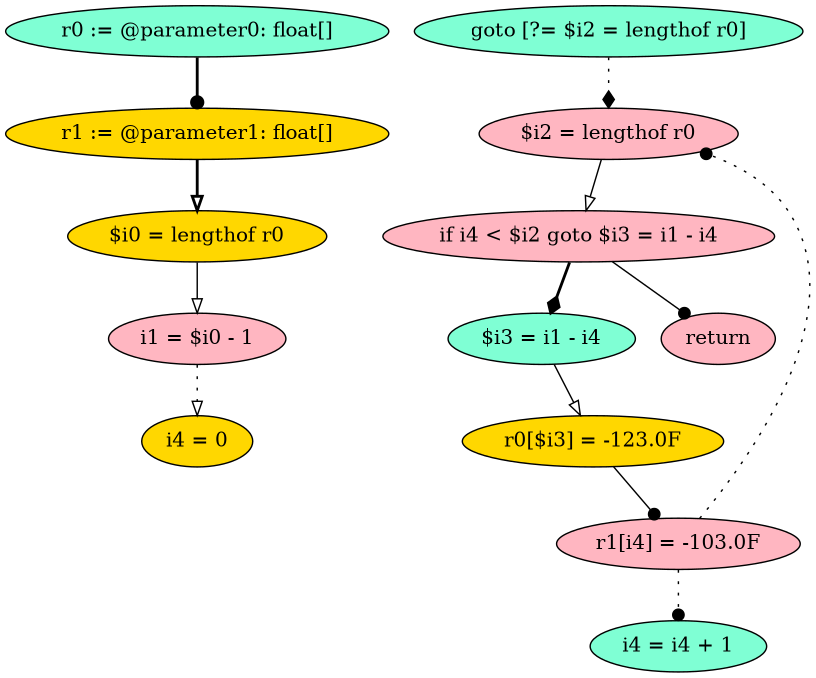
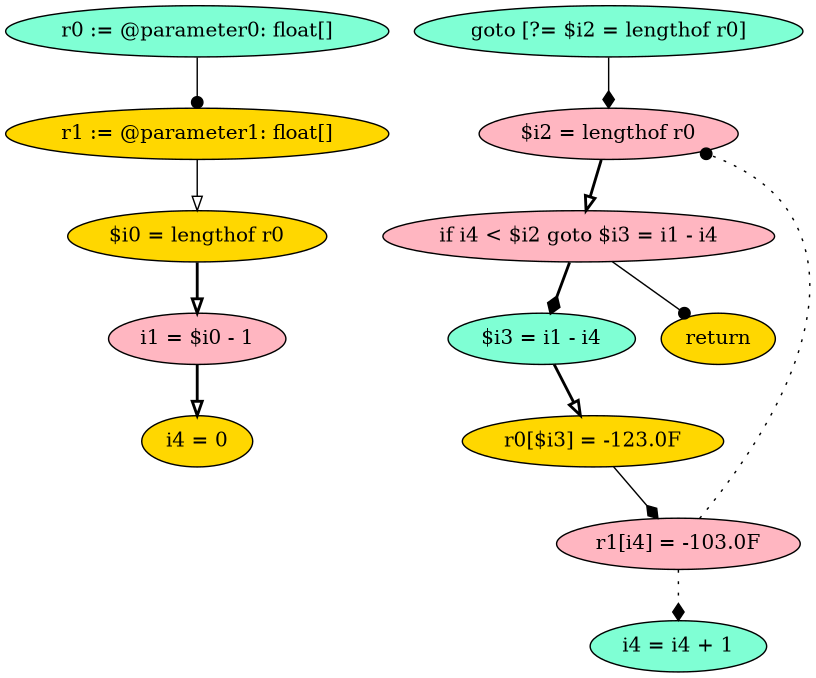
(609, 74) -> (609, 74)
(197, 77) -> (197, 77)
(197, 178) -> (197, 178)
(596, 178) -> (596, 178)
(197, 281) -> (197, 281)
(718, 339) -> (718, 339)
(197, 383) -> (197, 383)
(564, 383) -> (564, 383)
(632, 488) -> (630, 486)
(678, 589) -> (678, 587)
